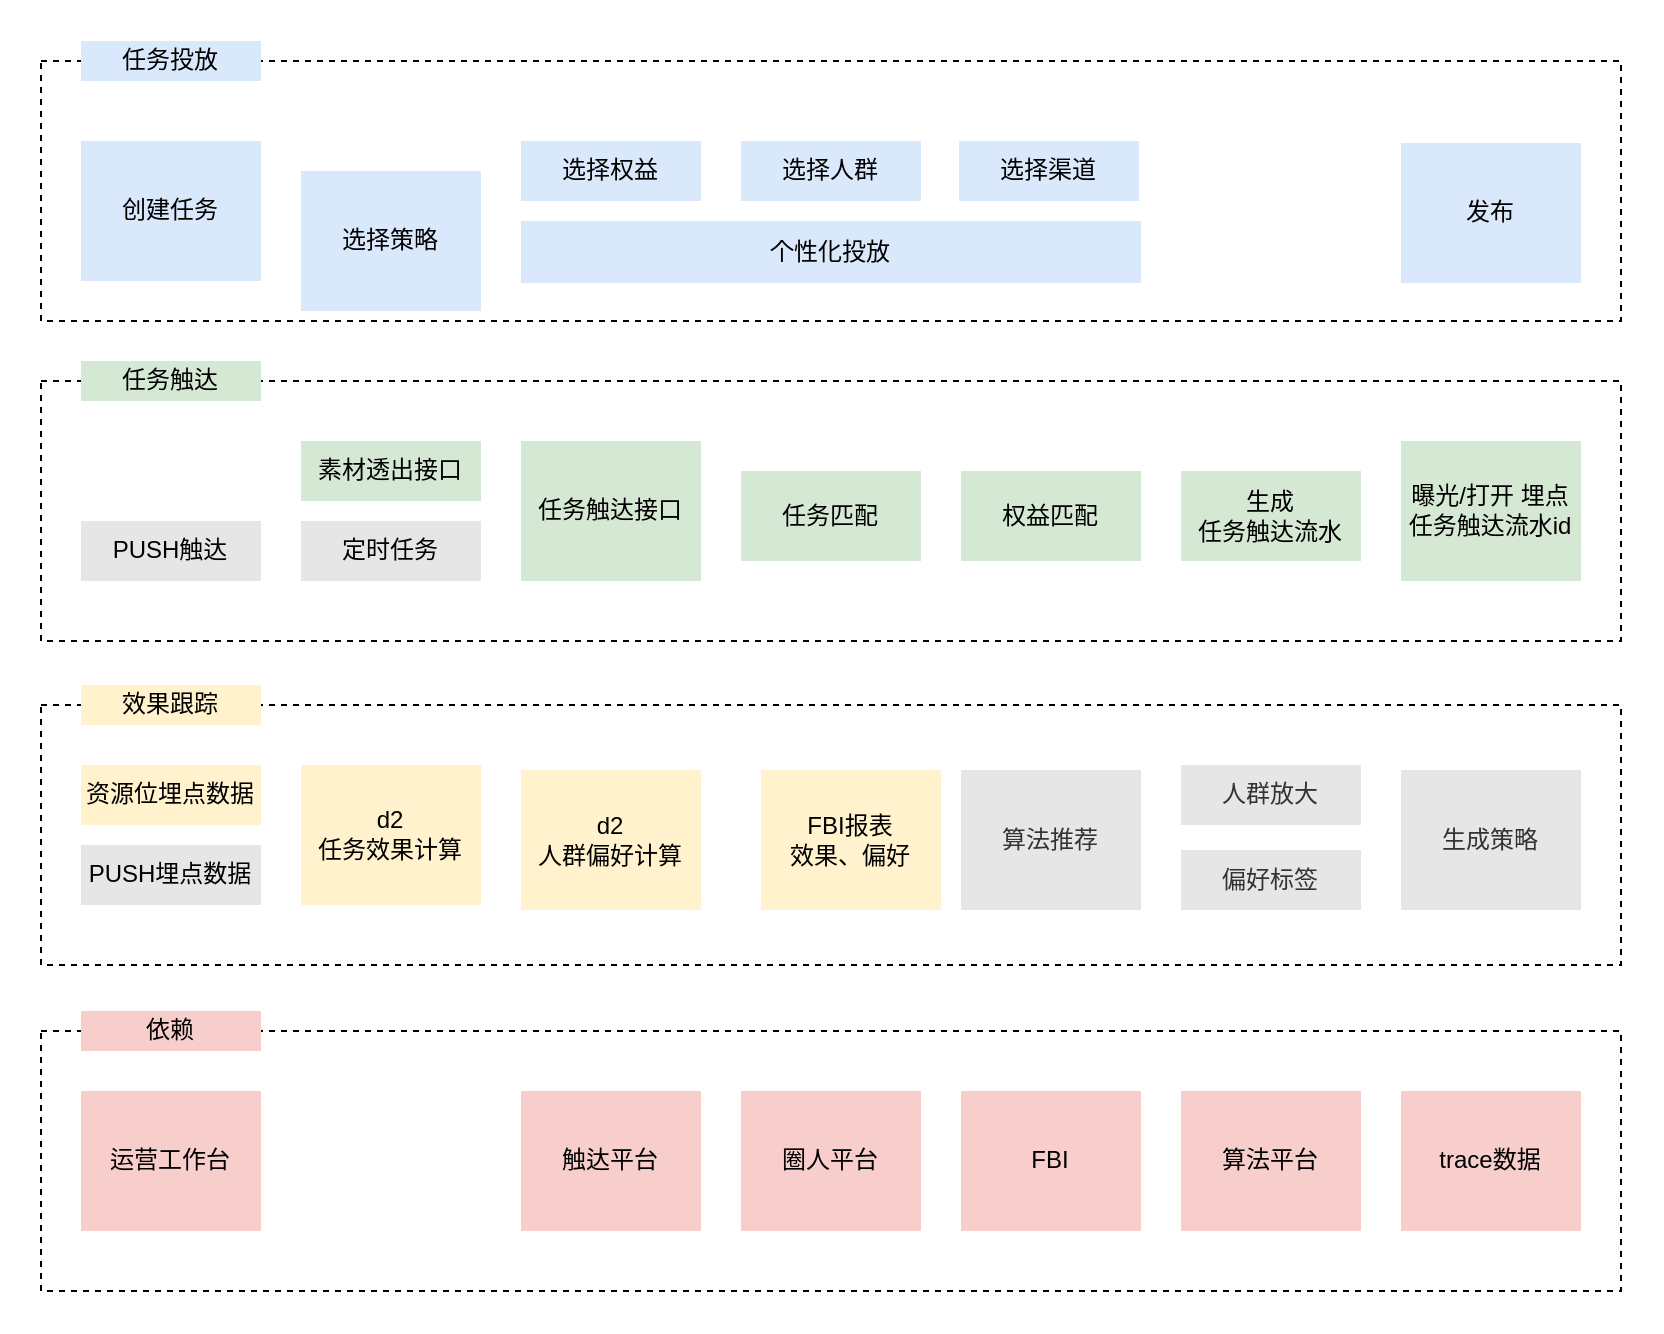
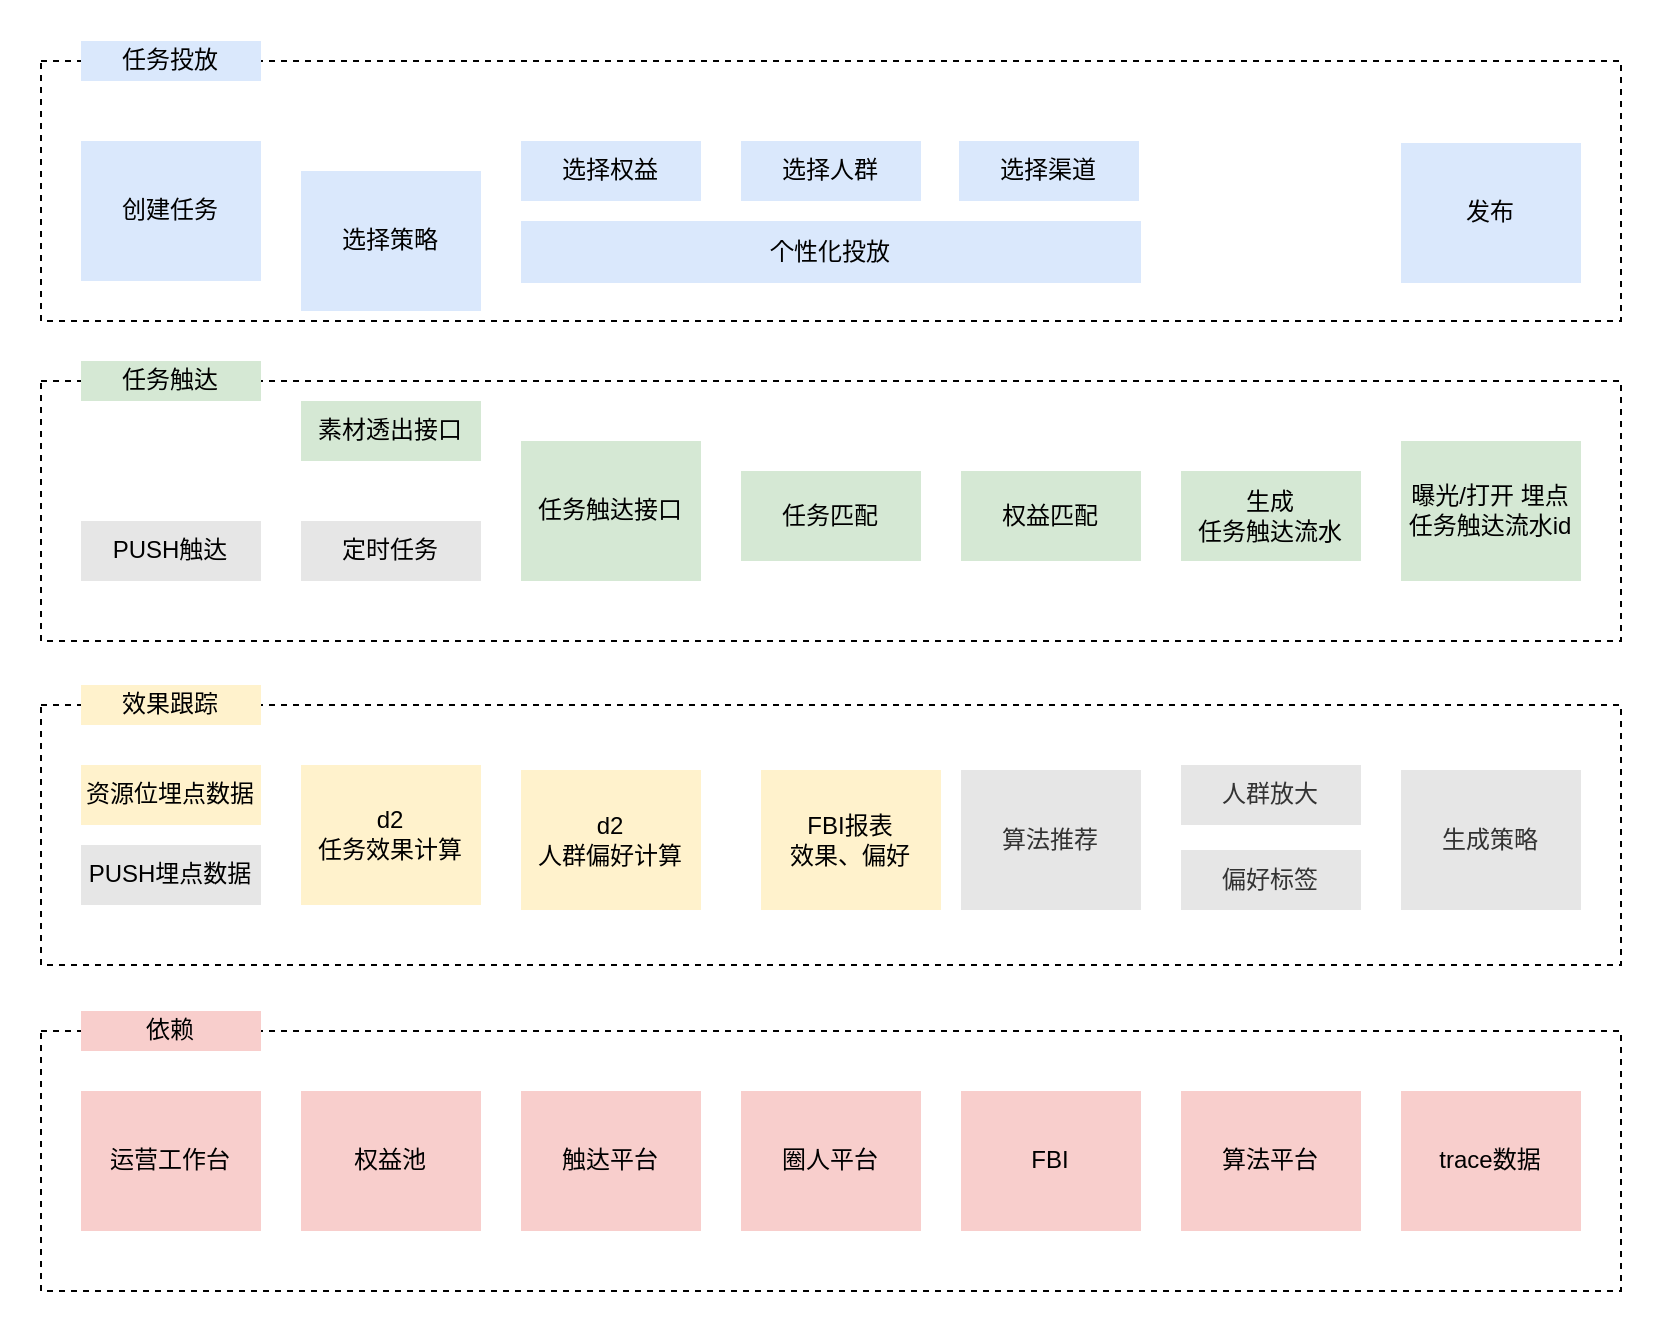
(391, 471) -> (391, 431)
none -> (391, 1161)
